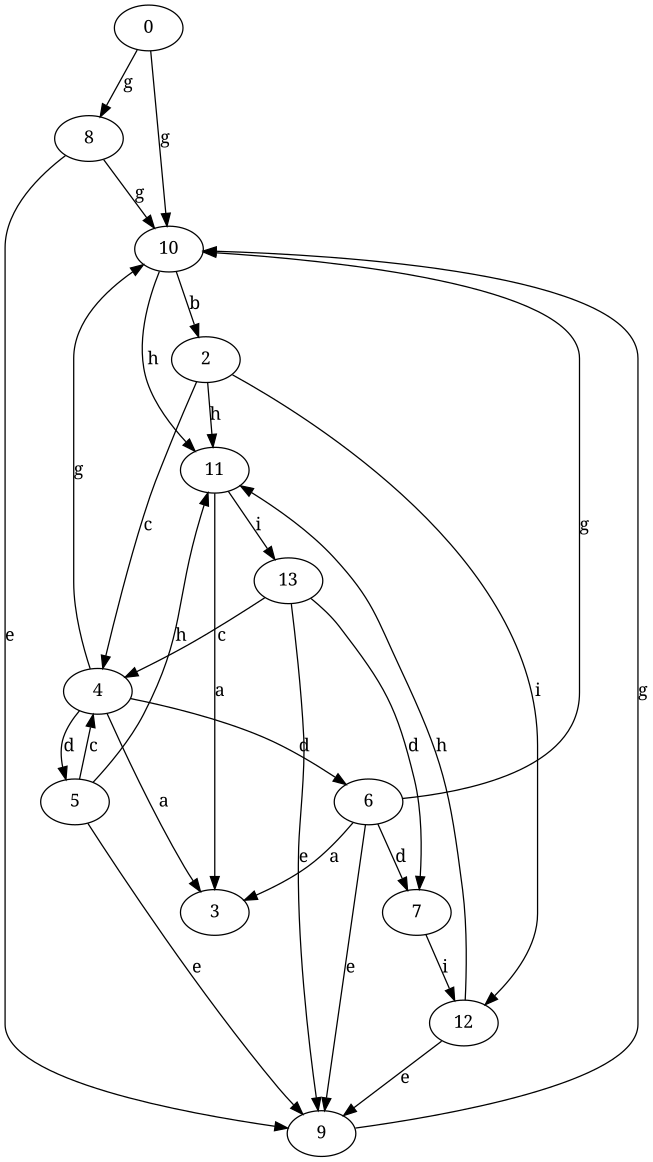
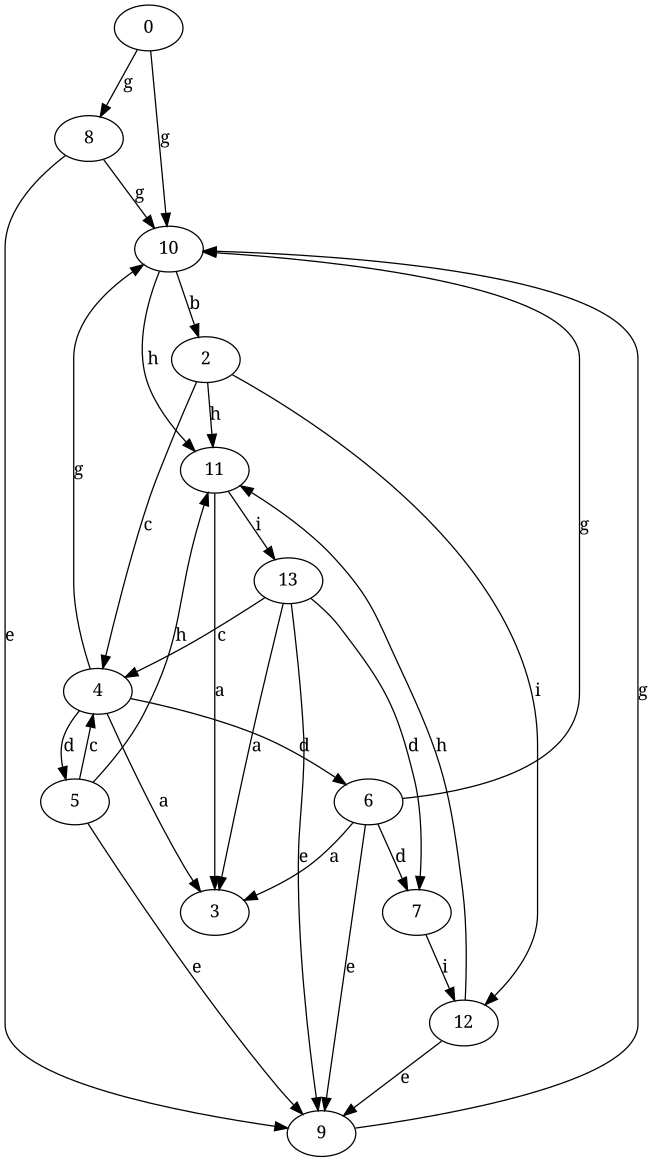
none -> (249, 747)
